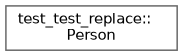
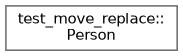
(92, 28) -> (92, 28)
